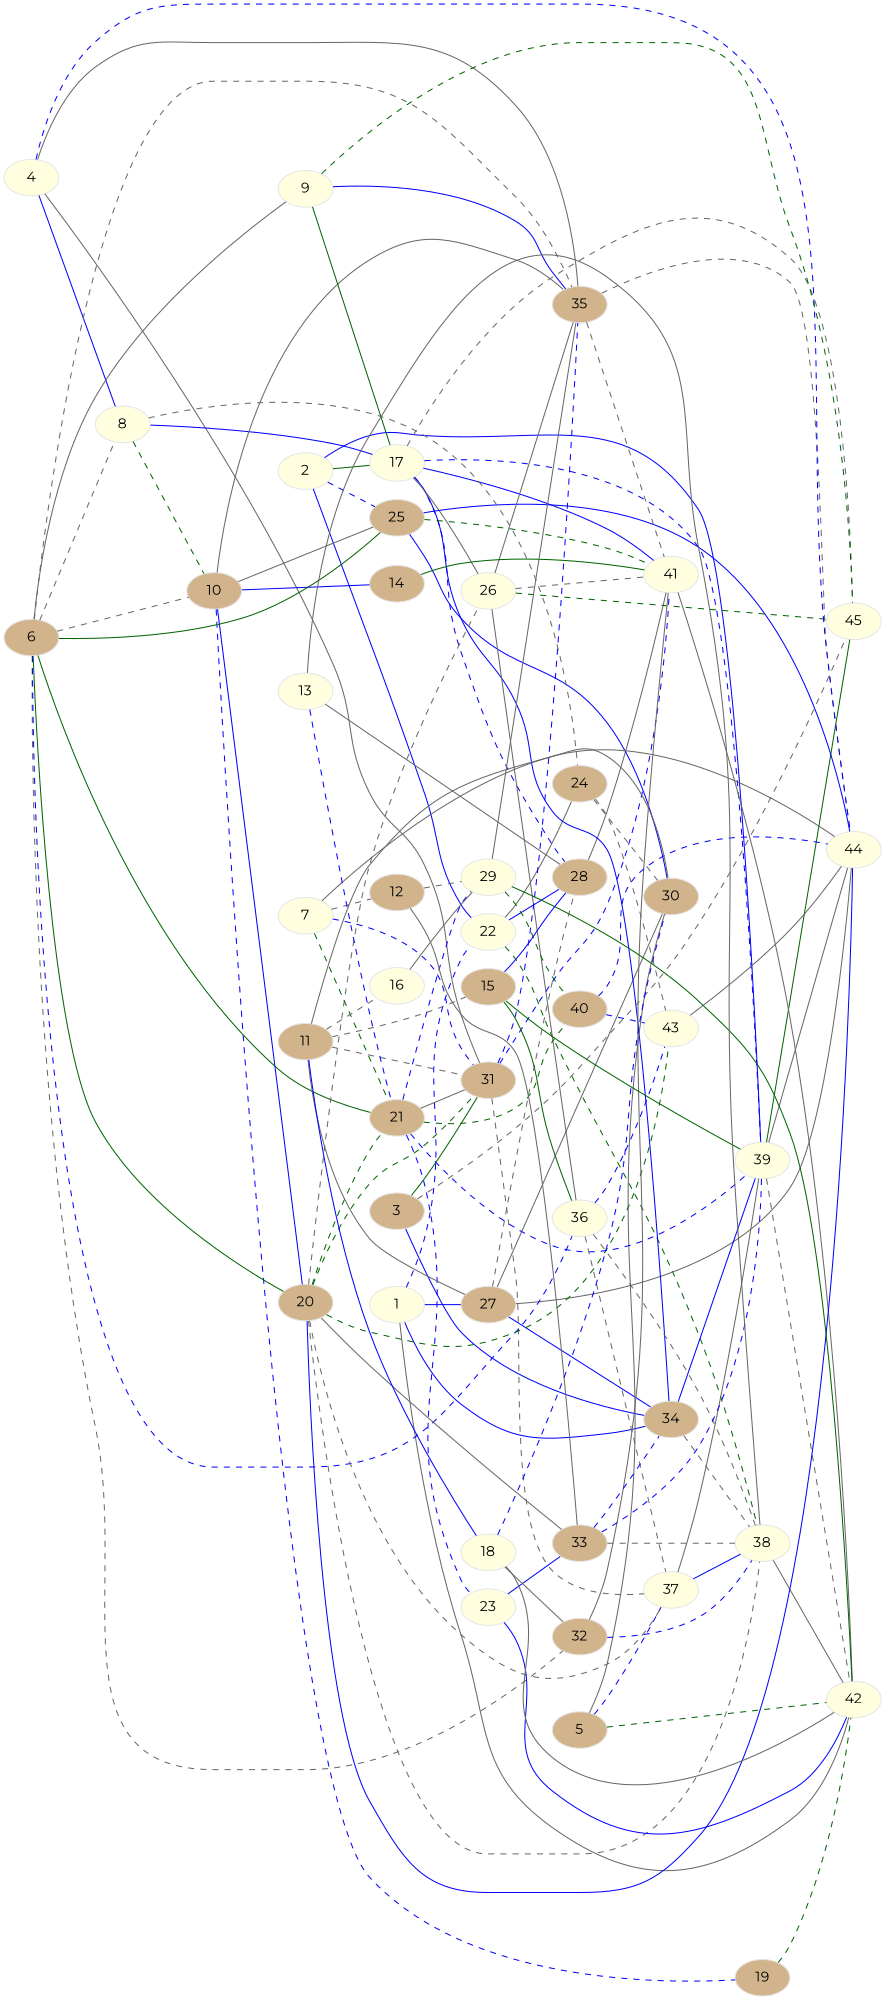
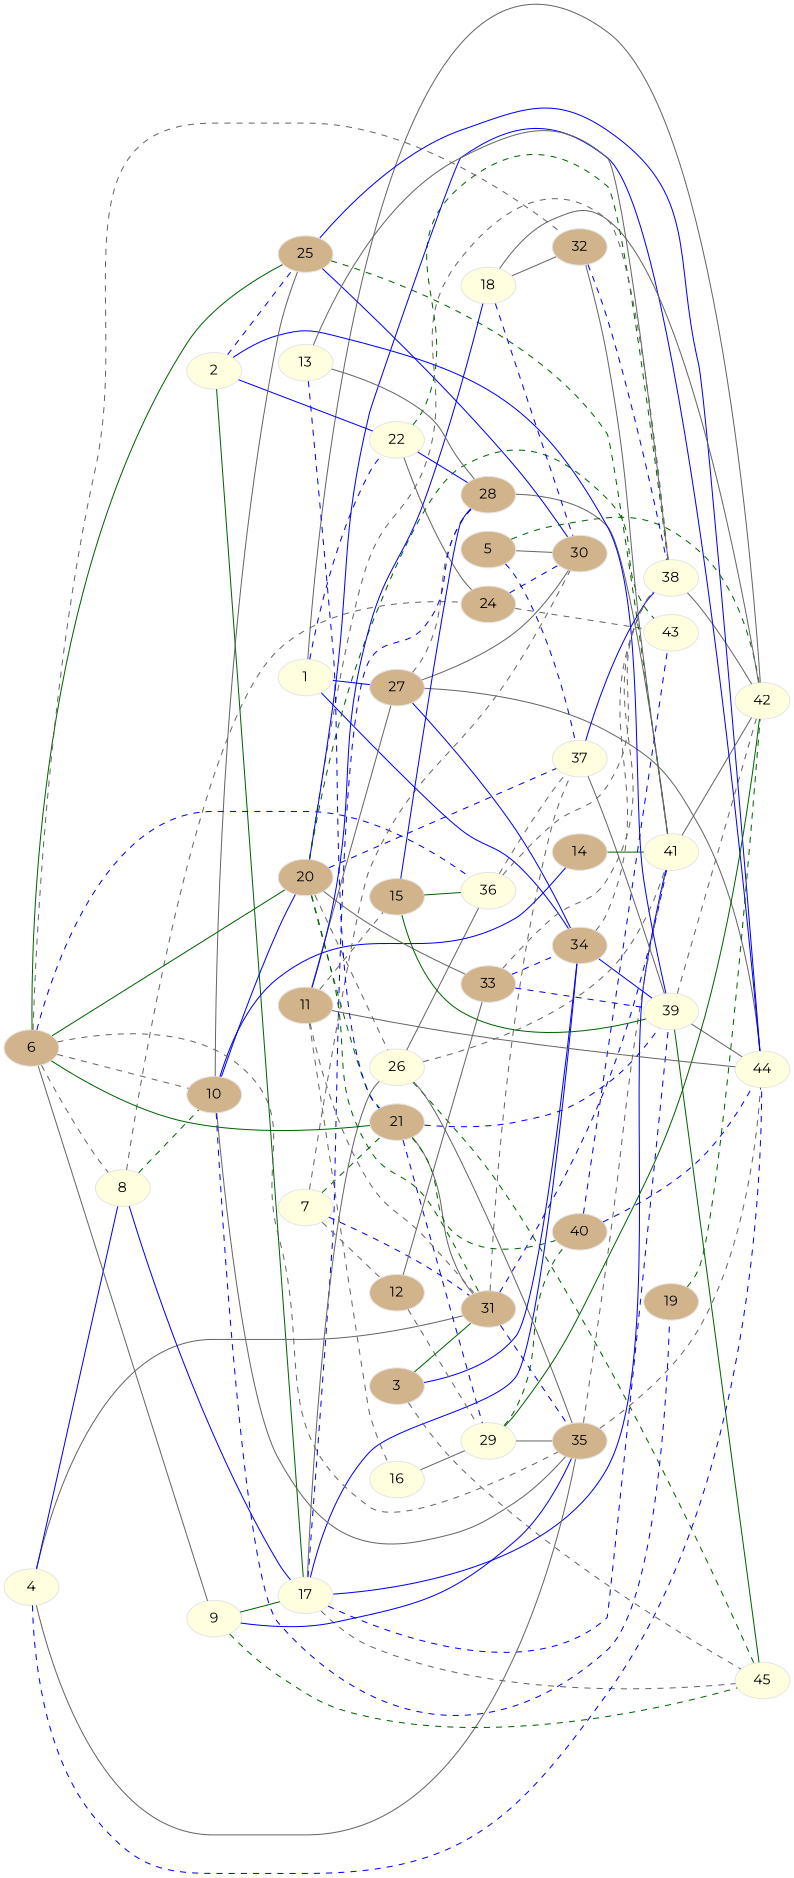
(473, 789) -> (377, 853)
(623, 836) -> (534, 579)
(768, 951) -> none
(651, 1088) -> none
(422, 1593) -> (437, 821)
(488, 1607) -> none
